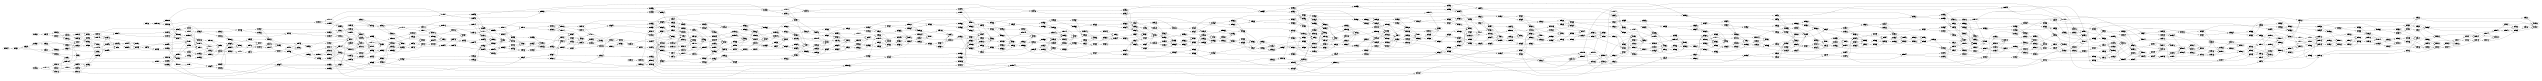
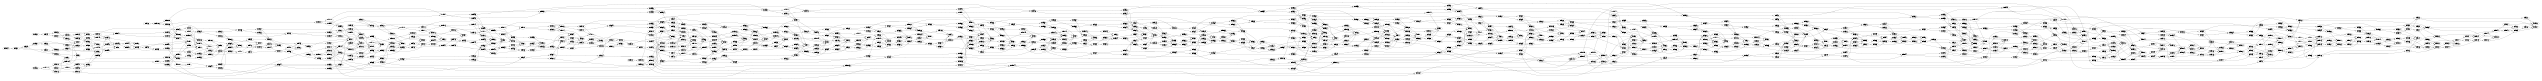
none -> (88, 50)
